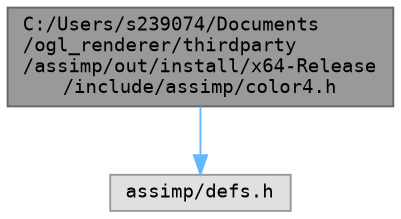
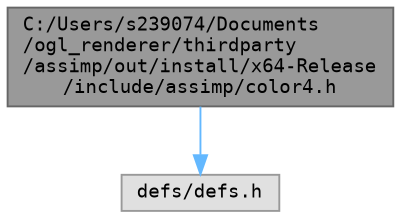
(200, 193) -> (200, 193)
